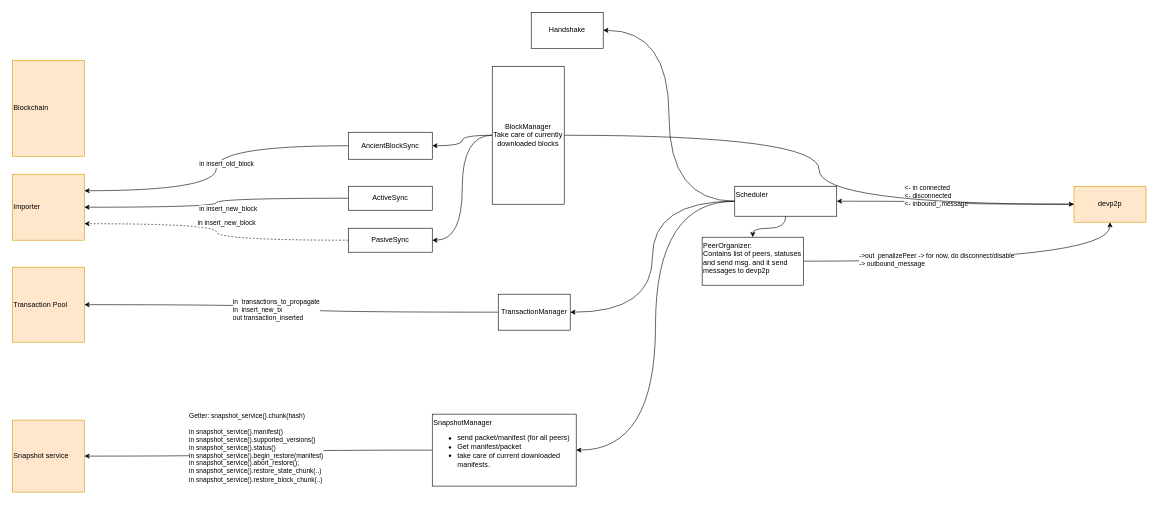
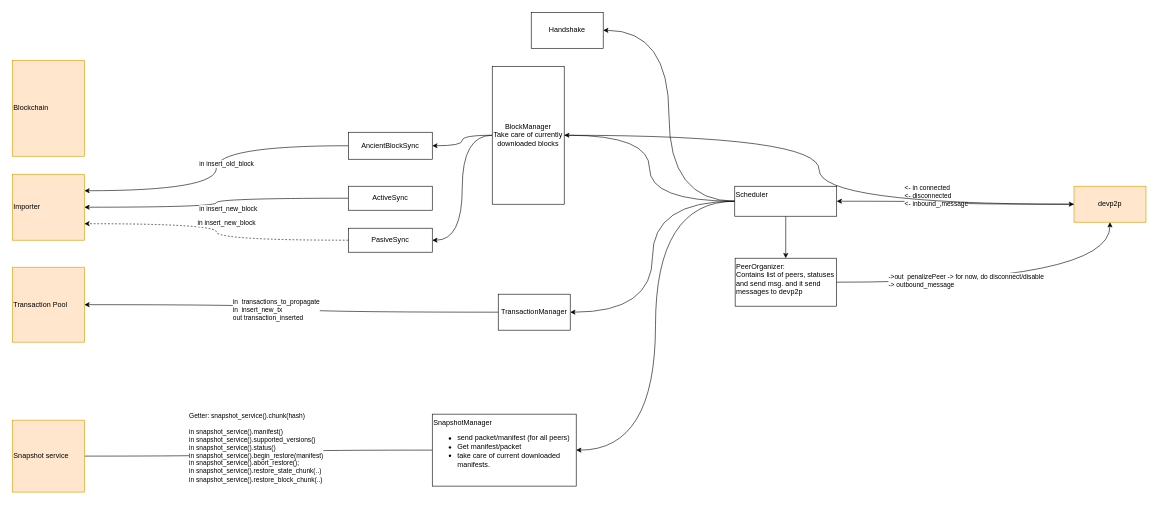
none -> (650, 172)
(753, 261) -> (786, 282)
(89, 456) -> (87, 456)
